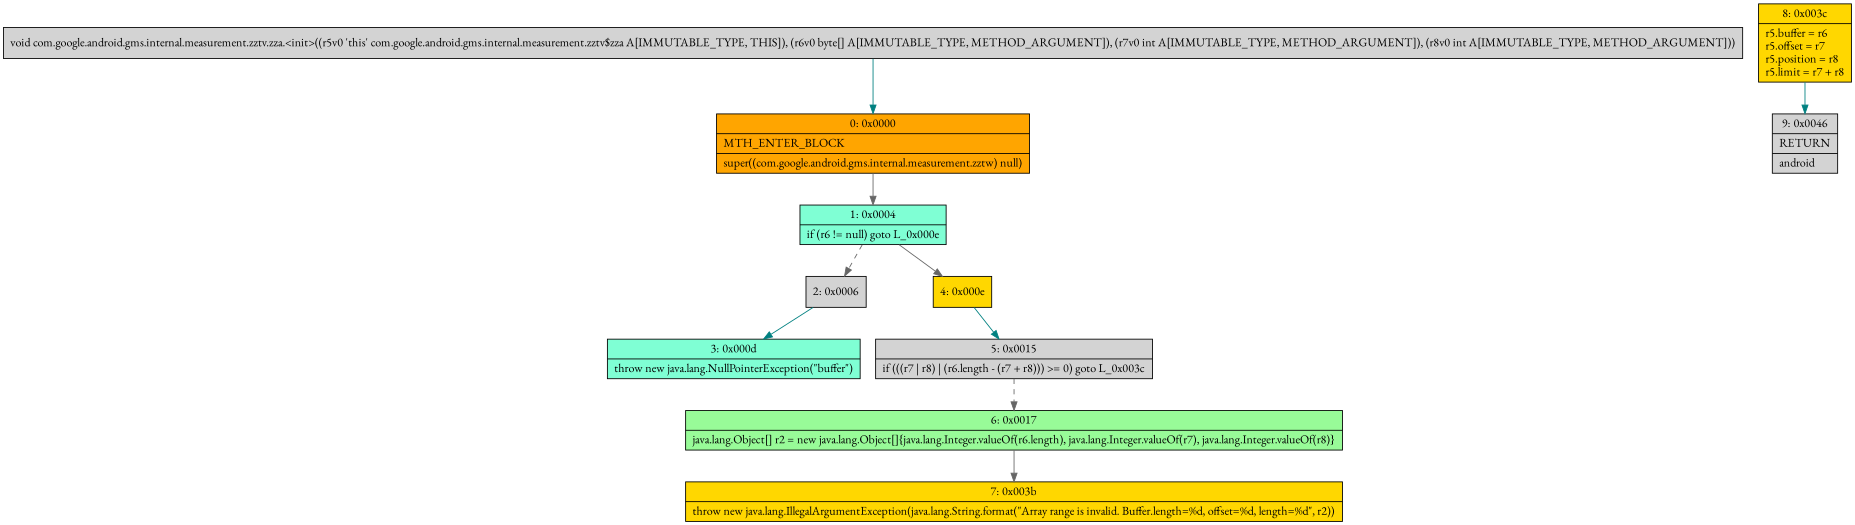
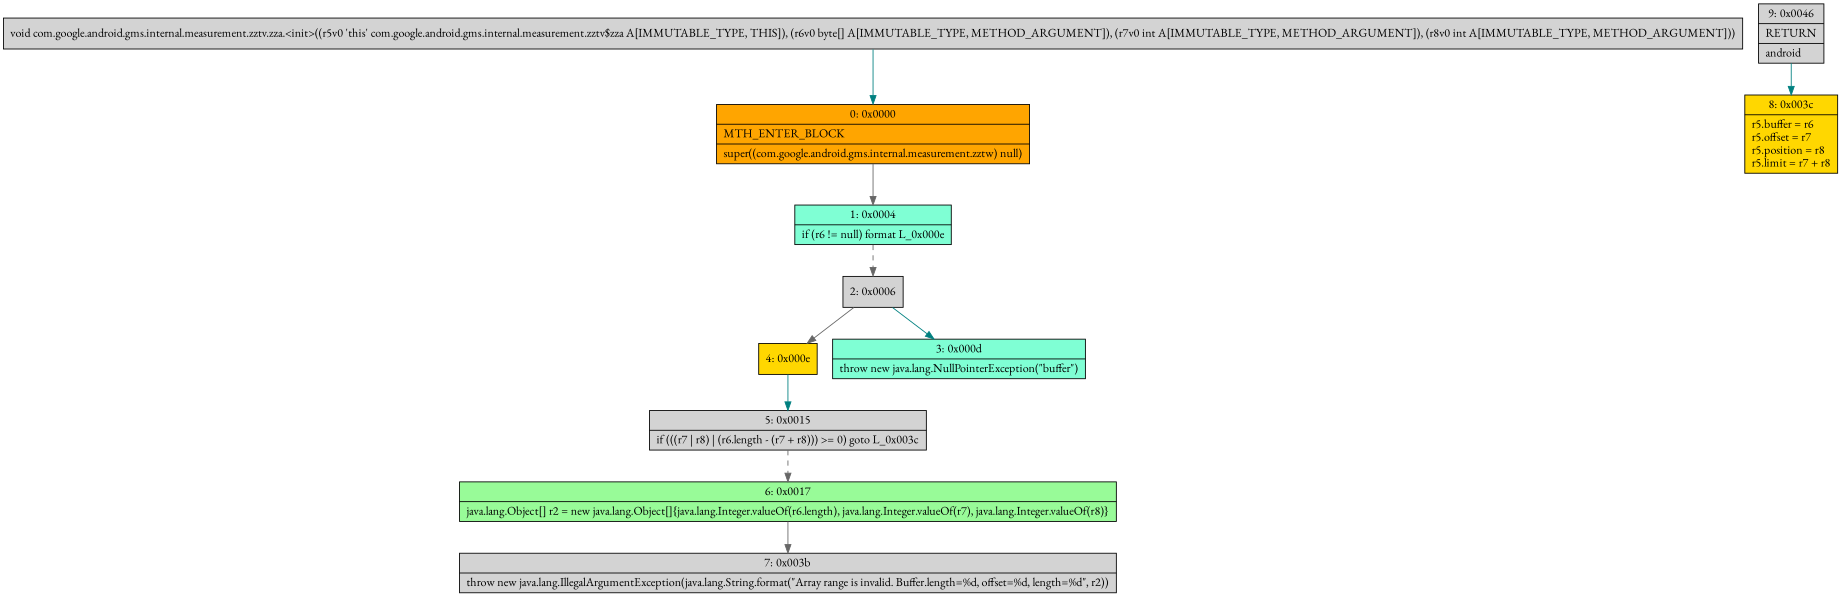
(1805, 94) -> (1791, 75)
(873, 234) -> (873, 234)
(917, 258) -> (834, 323)
(1014, 502) -> (788, 573)
